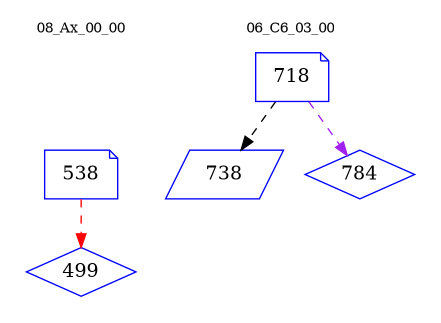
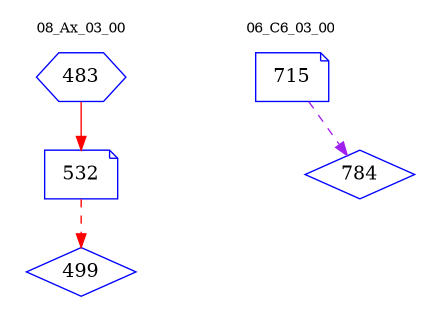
(81, 29) -> (81, 29)
none -> (81, 77)
(292, 77) -> (292, 77)
(81, 175) -> (81, 175)
(225, 175) -> none
